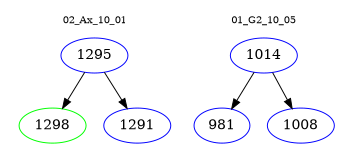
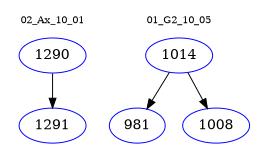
(94, 55) -> (53, 55)
(53, 126) -> none
